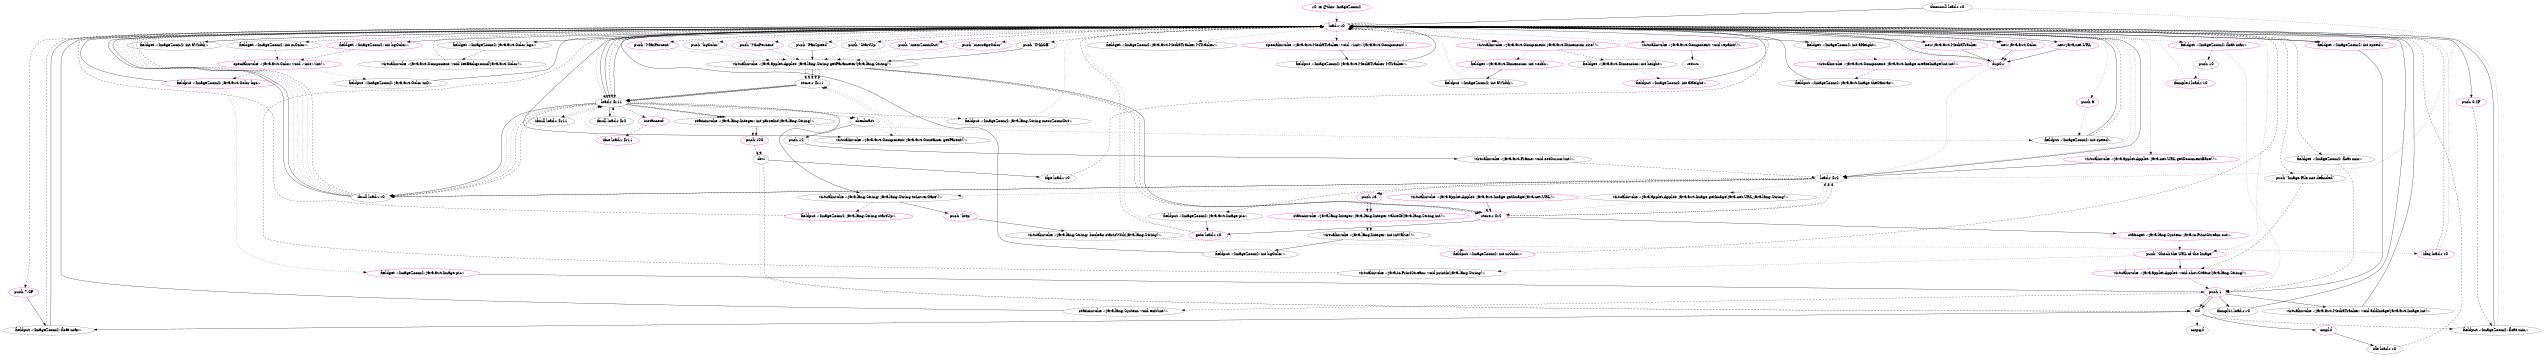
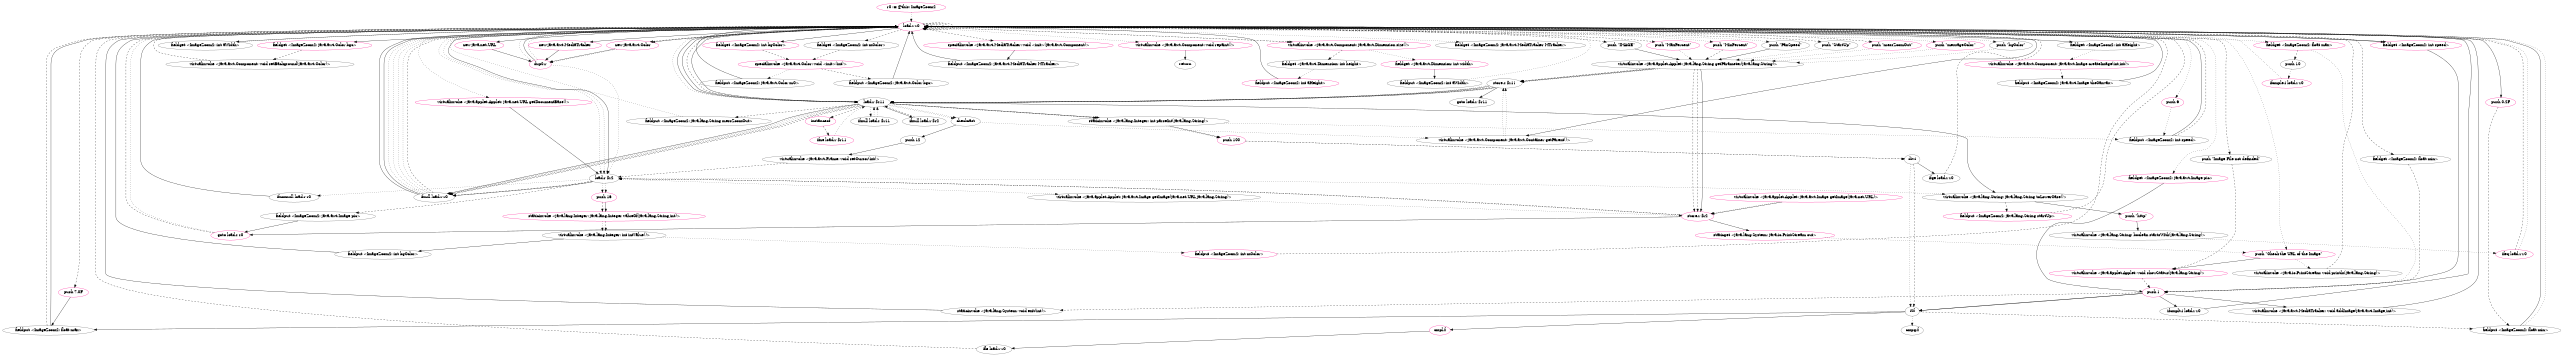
(495, 45) -> (315, 45)
(219, 83) -> (891, 83)
none -> (1472, 102)
(2418, 133) -> (455, 188)
(236, 231) -> (1643, 31)
